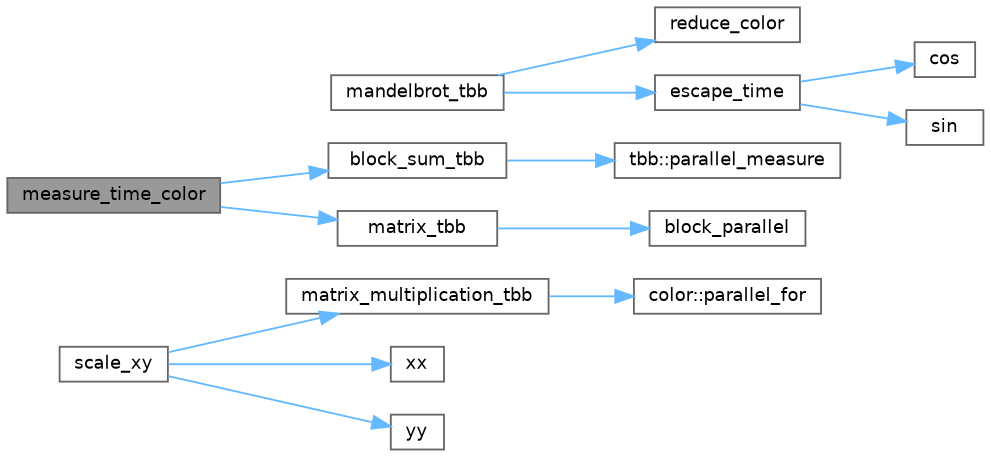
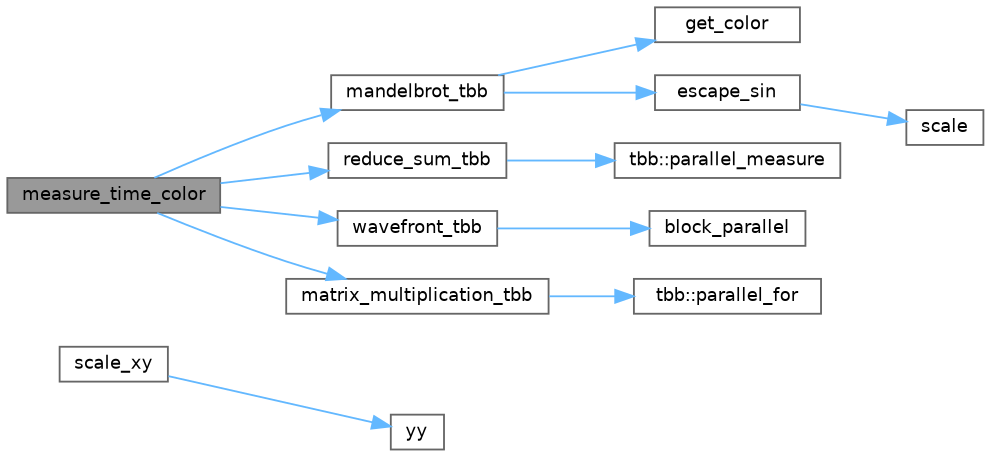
(727, 25) -> (727, 25)
(945, 60) -> none
(727, 93) -> (727, 93)
(945, 128) -> (945, 128)
none -> (237, 144)
(417, 161) -> (417, 161)
(417, 228) -> (417, 228)
(727, 296) -> (727, 296)
(244, 335) -> (241, 246)
(417, 364) -> none
